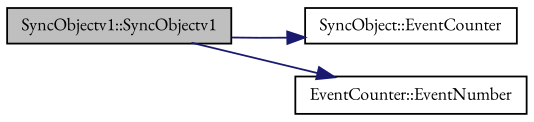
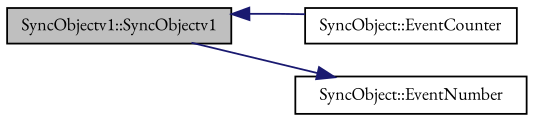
(259, 38) -> (277, 14)
(411, 95) -> (411, 95)
